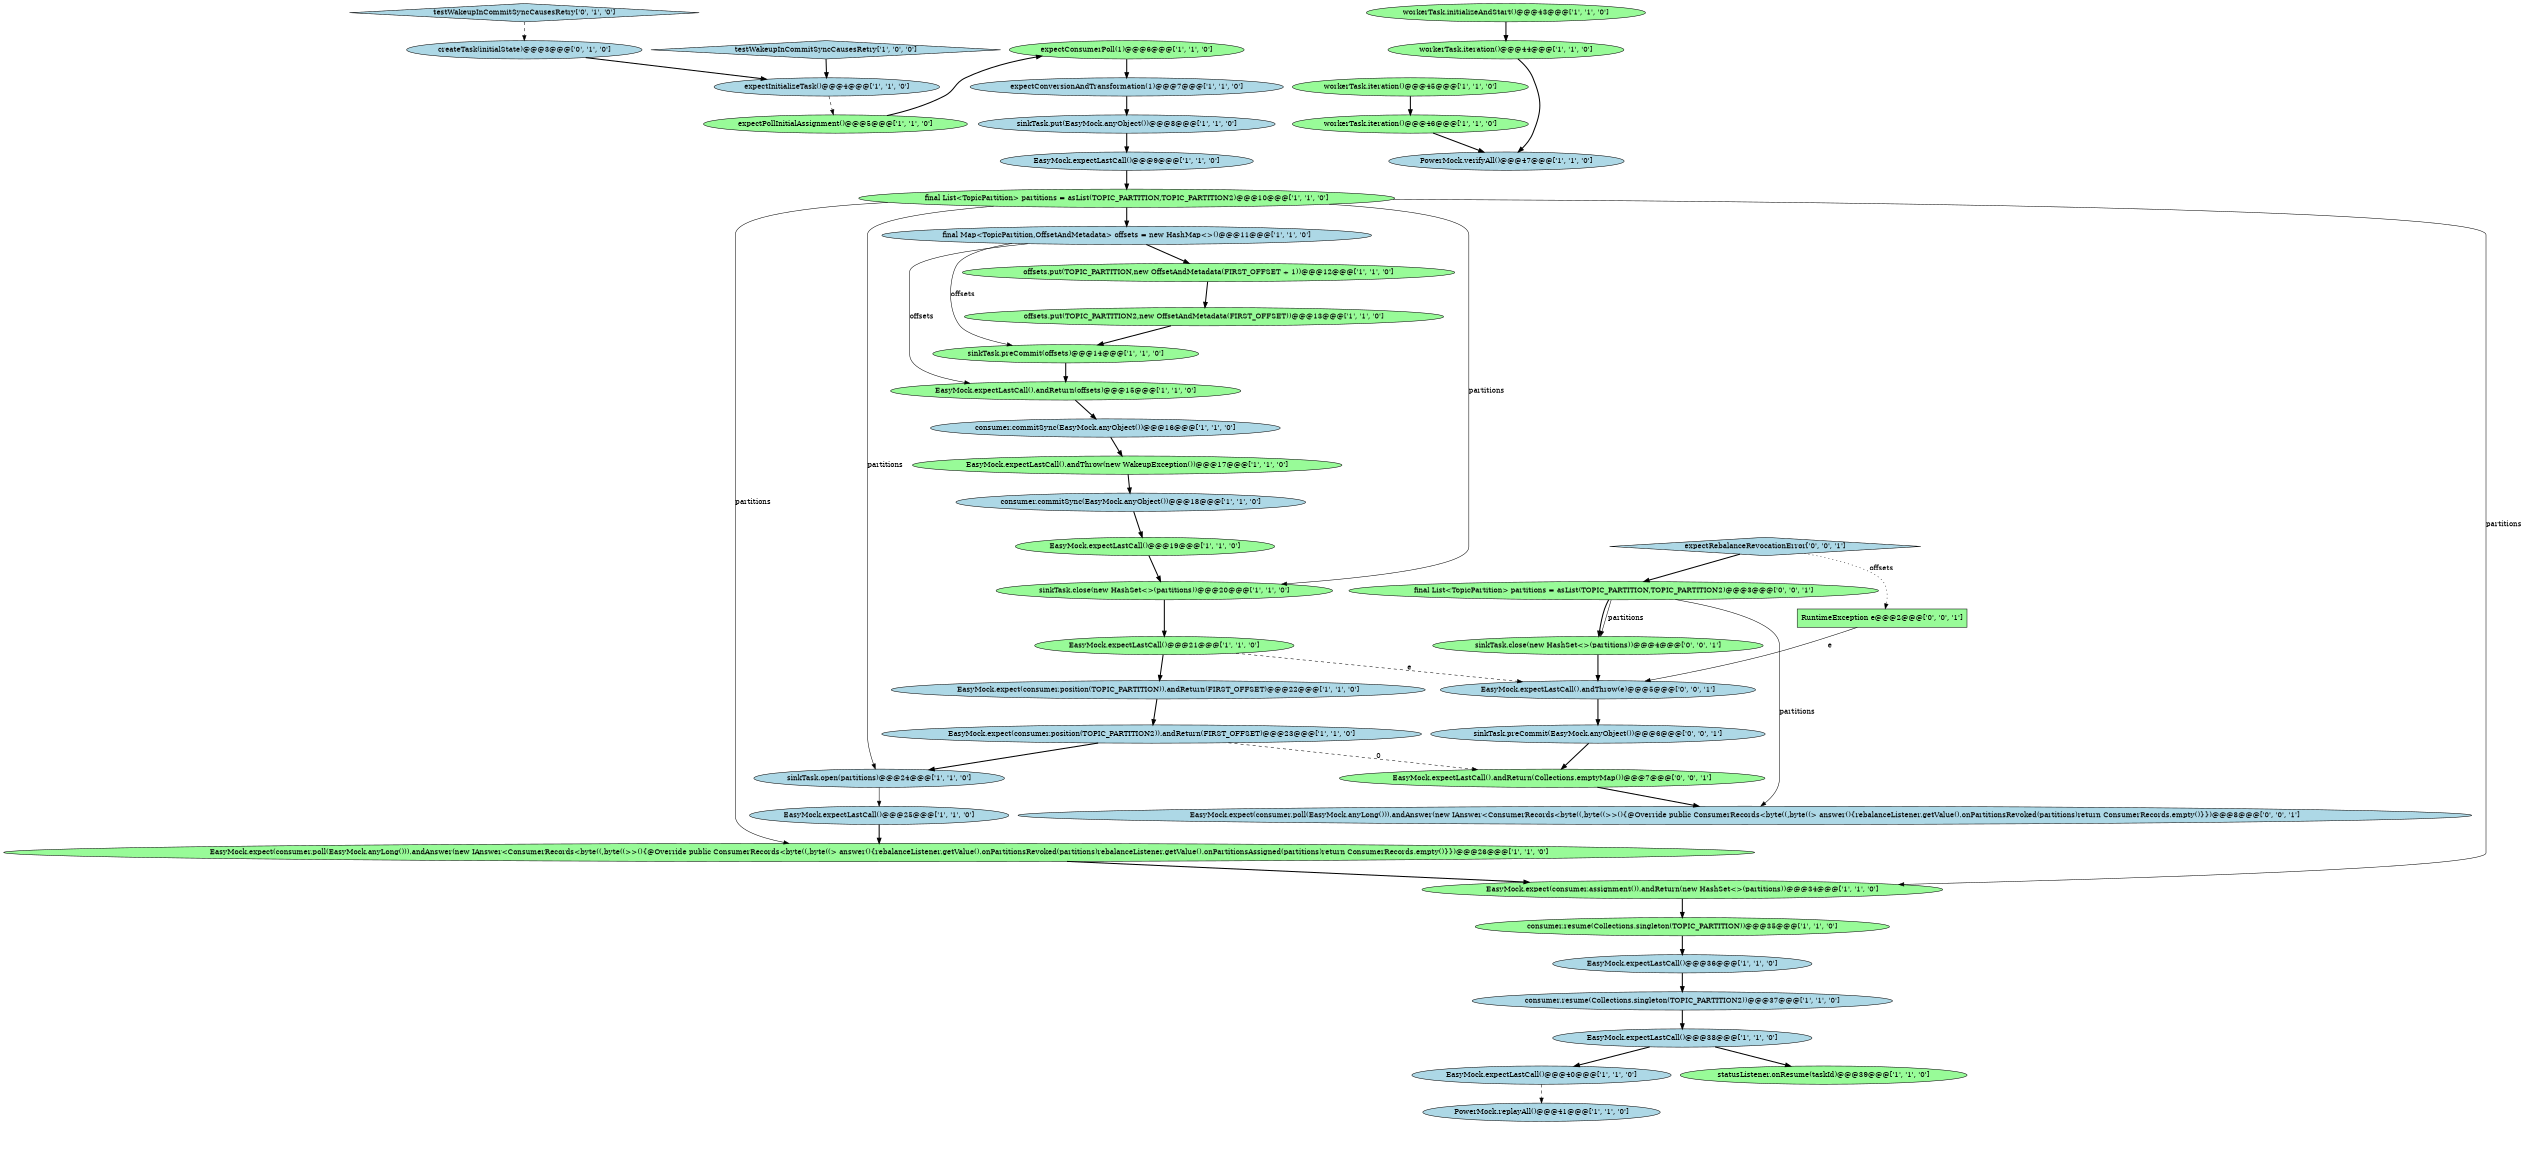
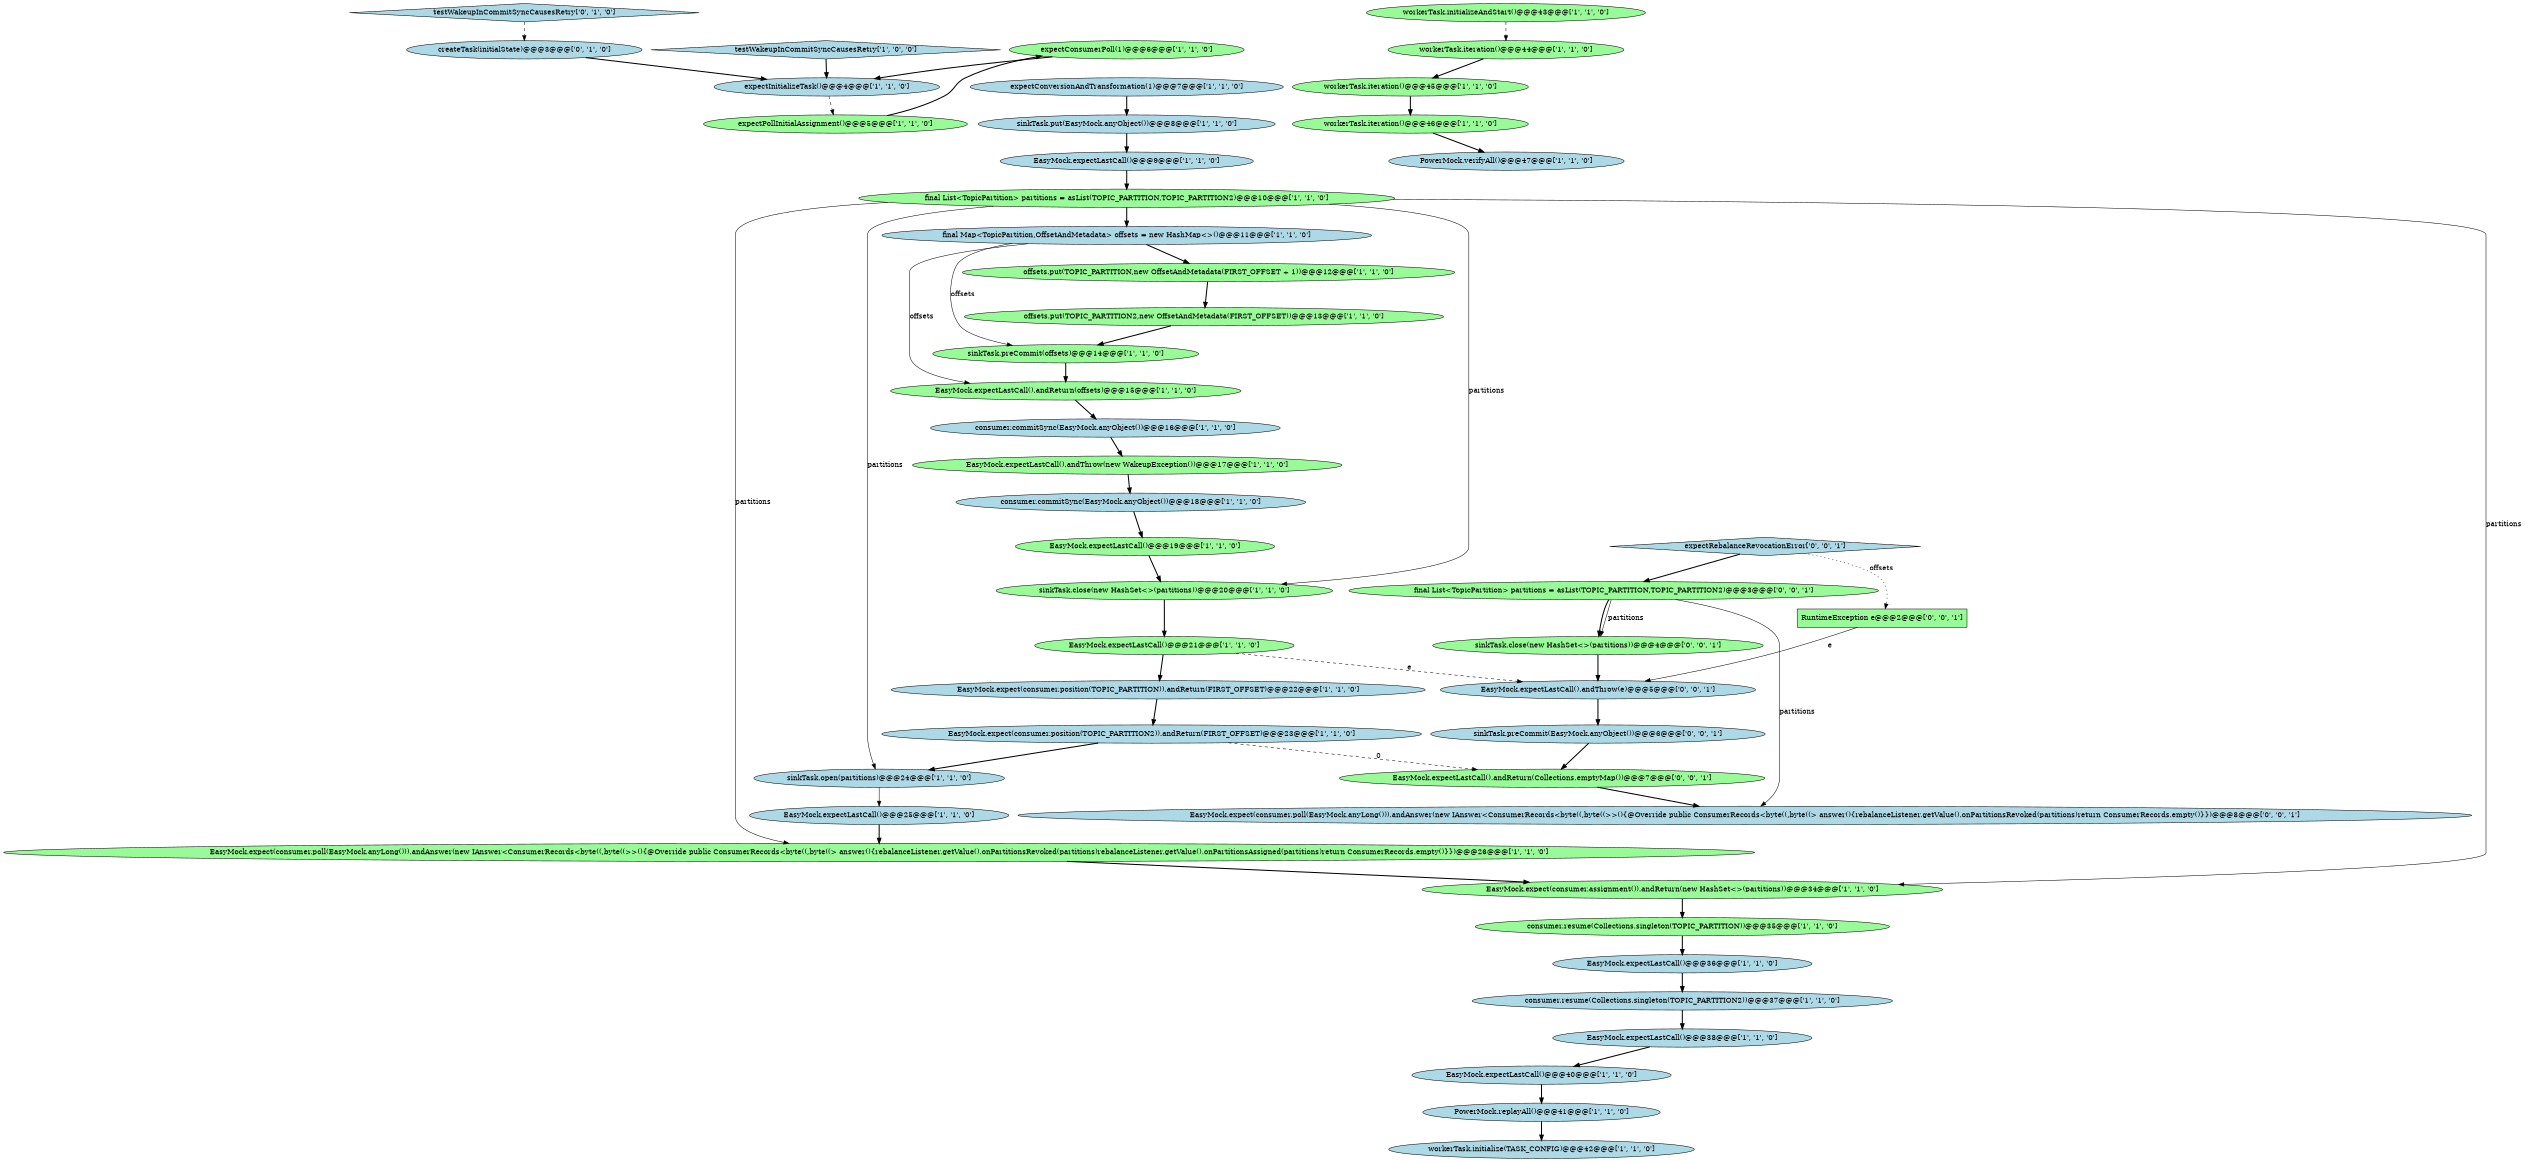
(1506, 29) -> (1506, 29)
(1127, 66) -> (966, 66)
(1540, 103) -> (1460, 68)
(1824, 1075) -> none
(1542, 1091) -> (1542, 1091)
none -> (1542, 1149)
